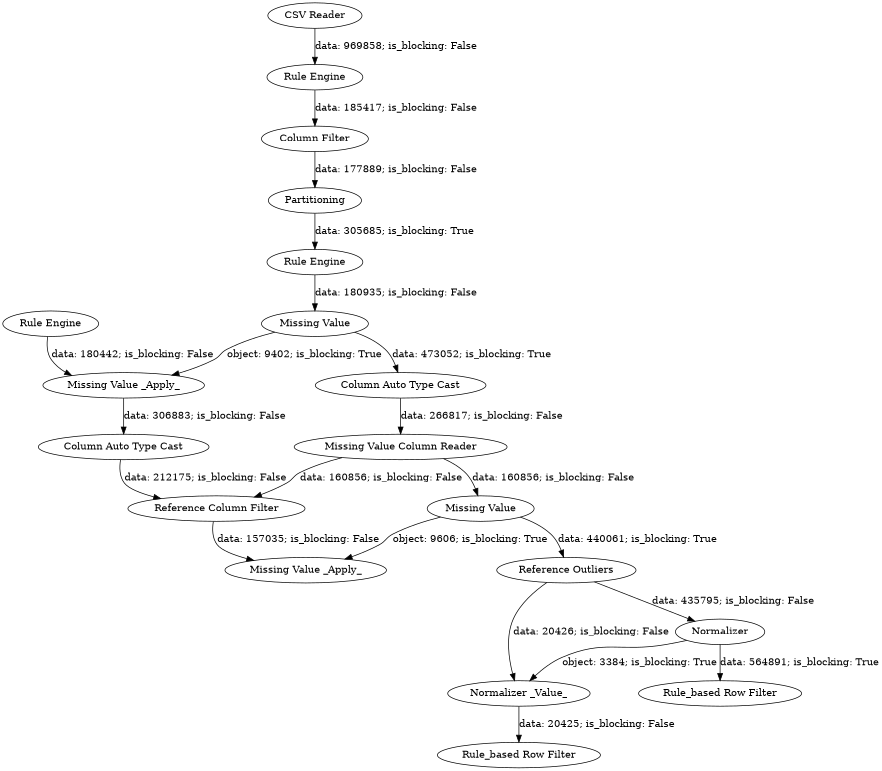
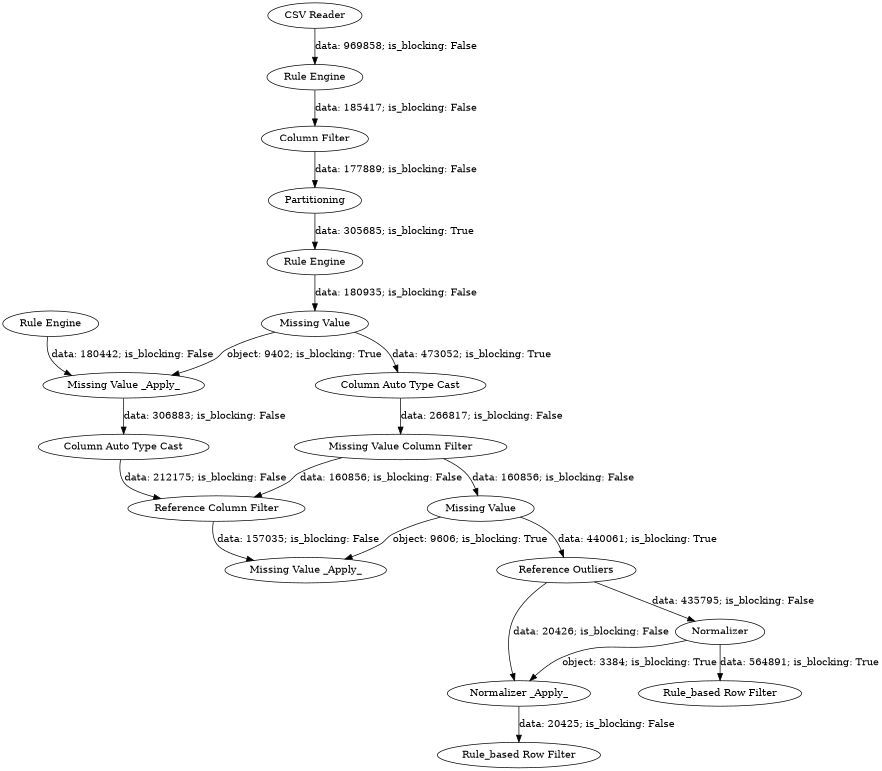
(401, 447) -> (401, 447)
(519, 693) -> (519, 693)
